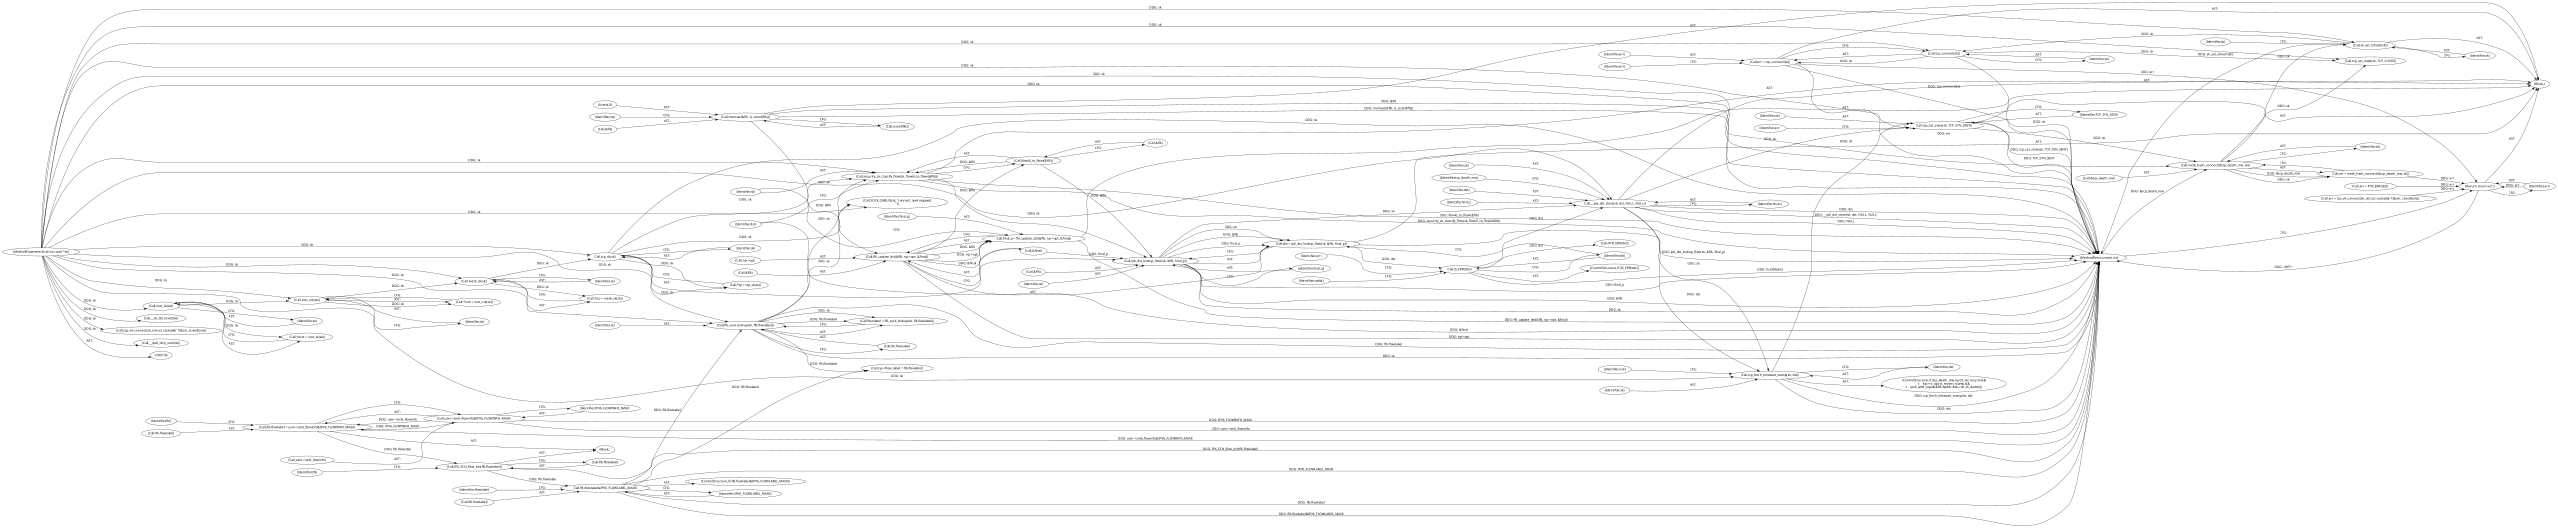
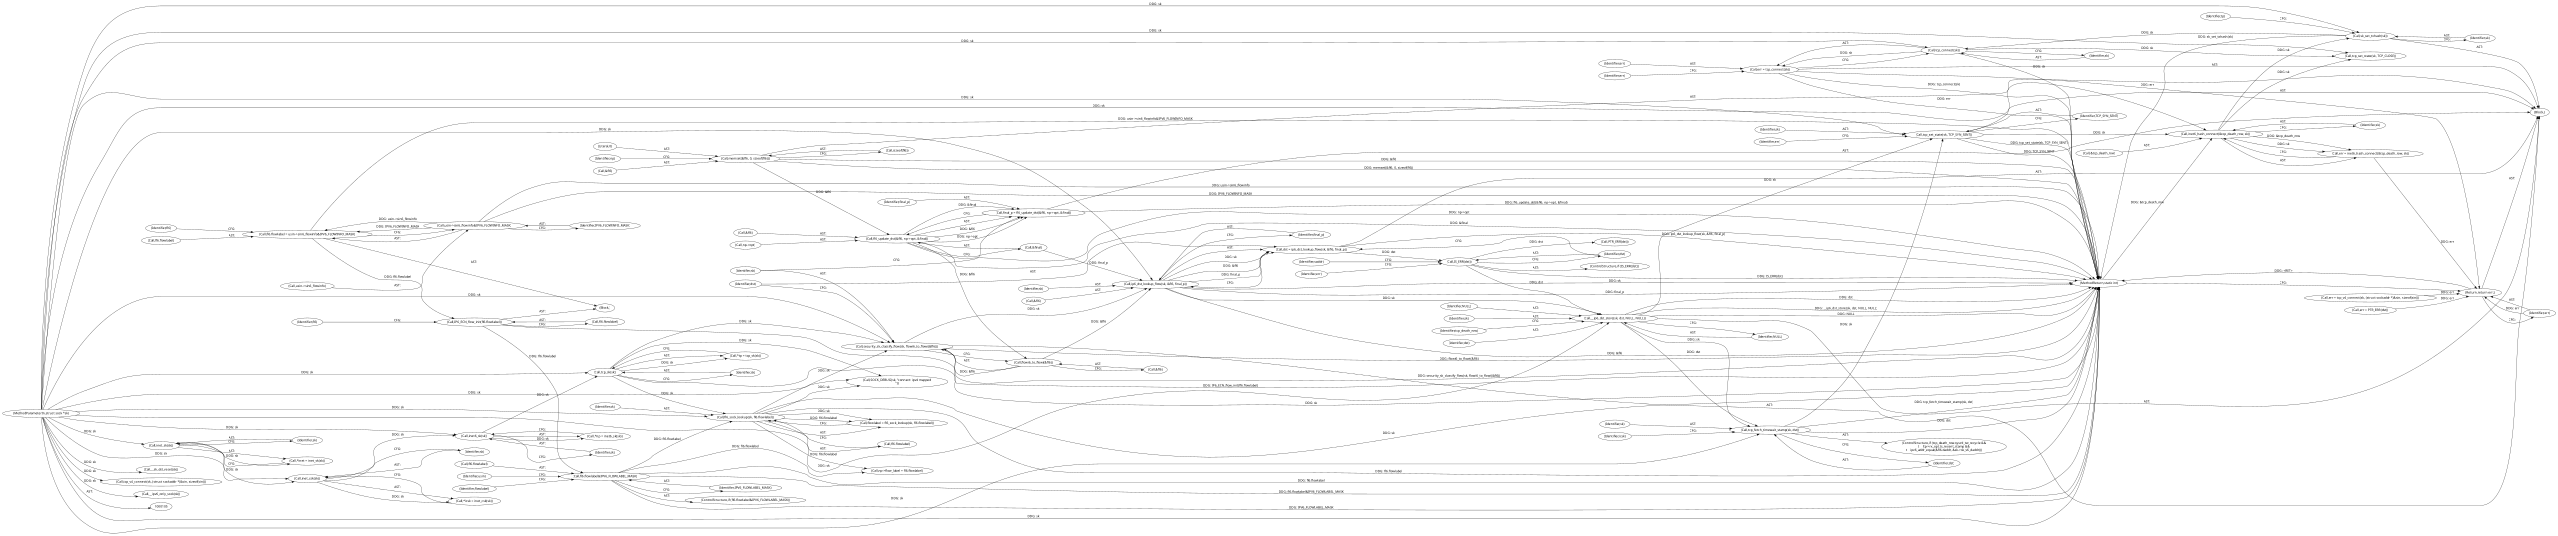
none -> (474, 477)
